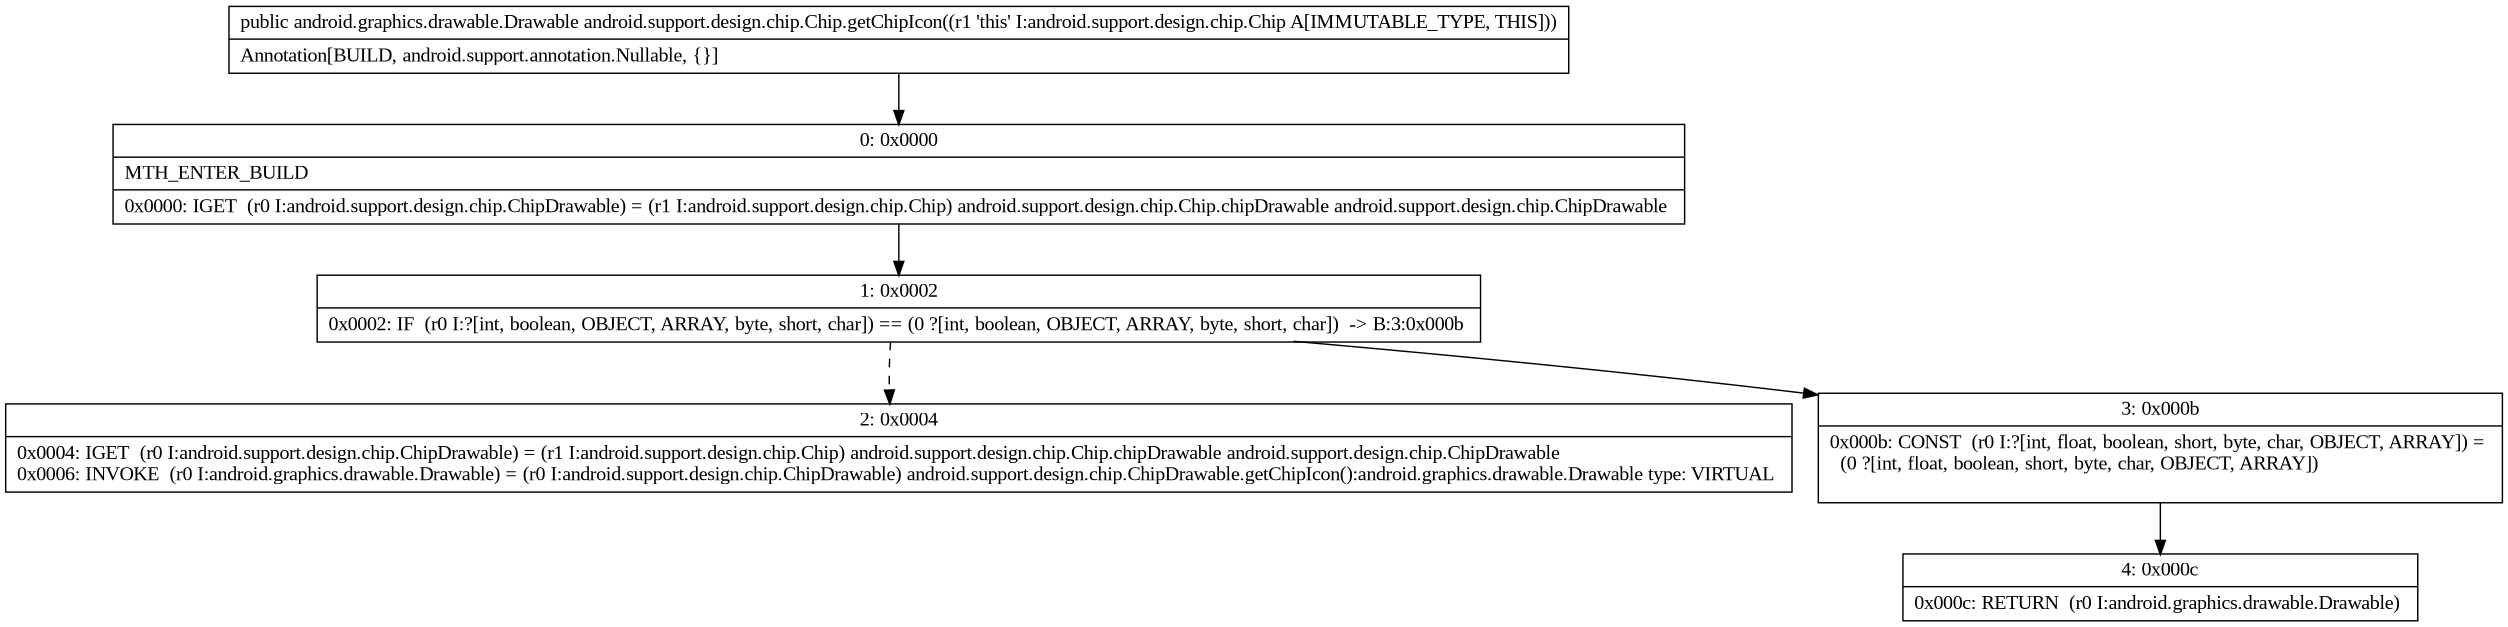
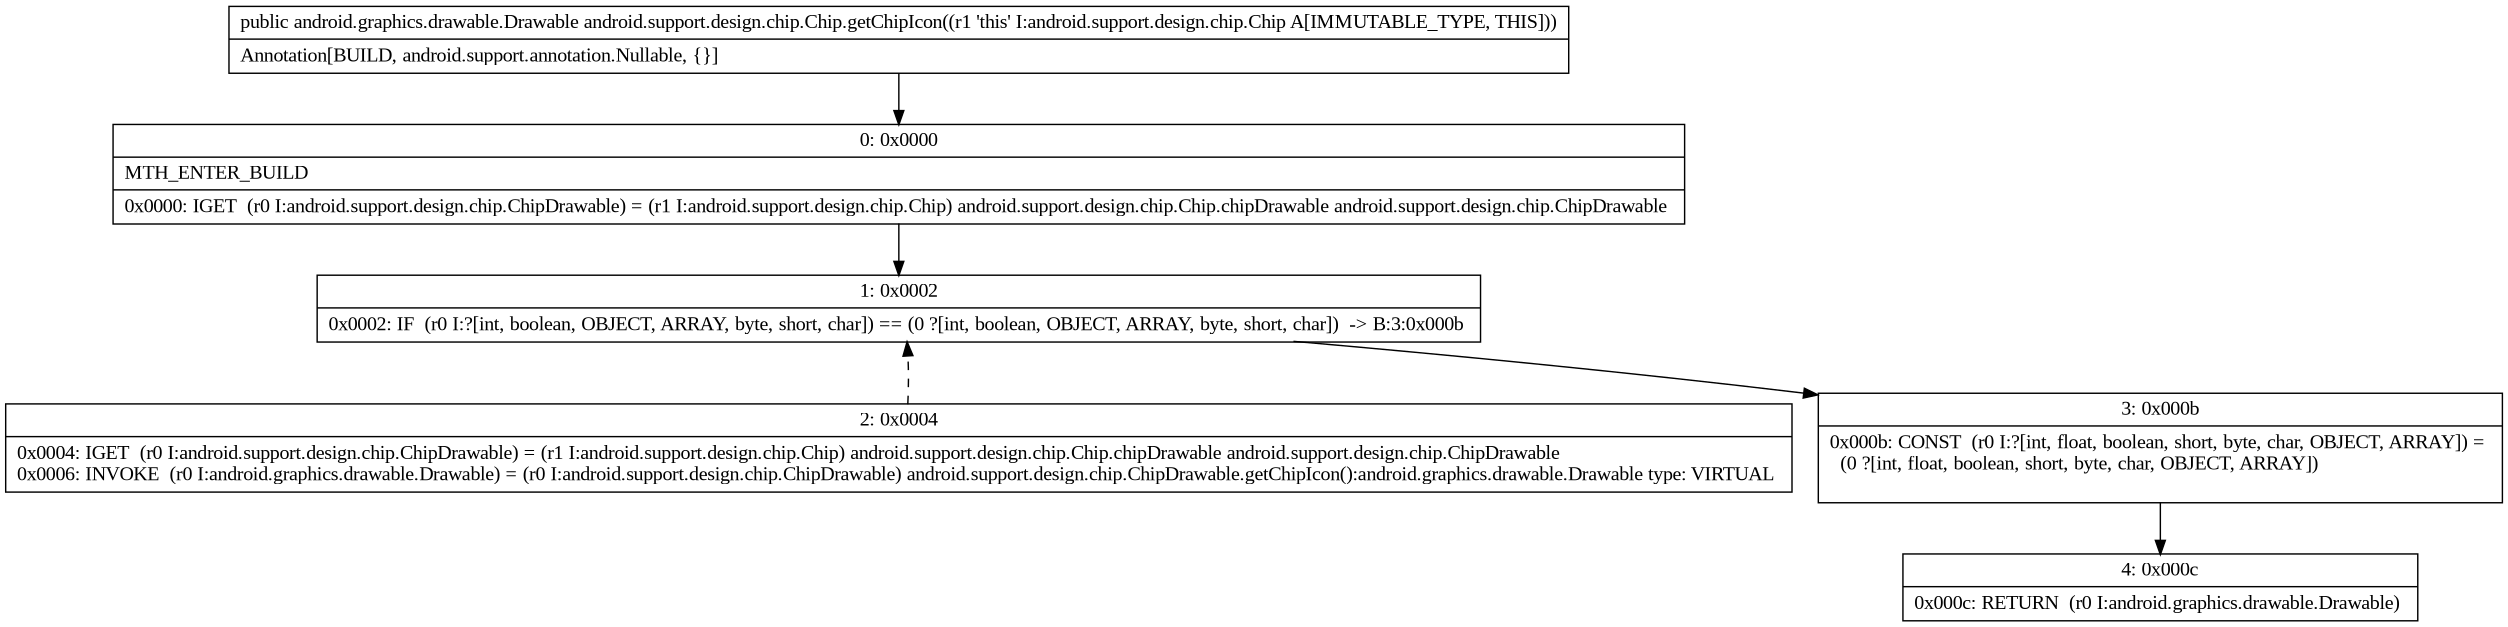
(889, 366) -> (908, 380)
